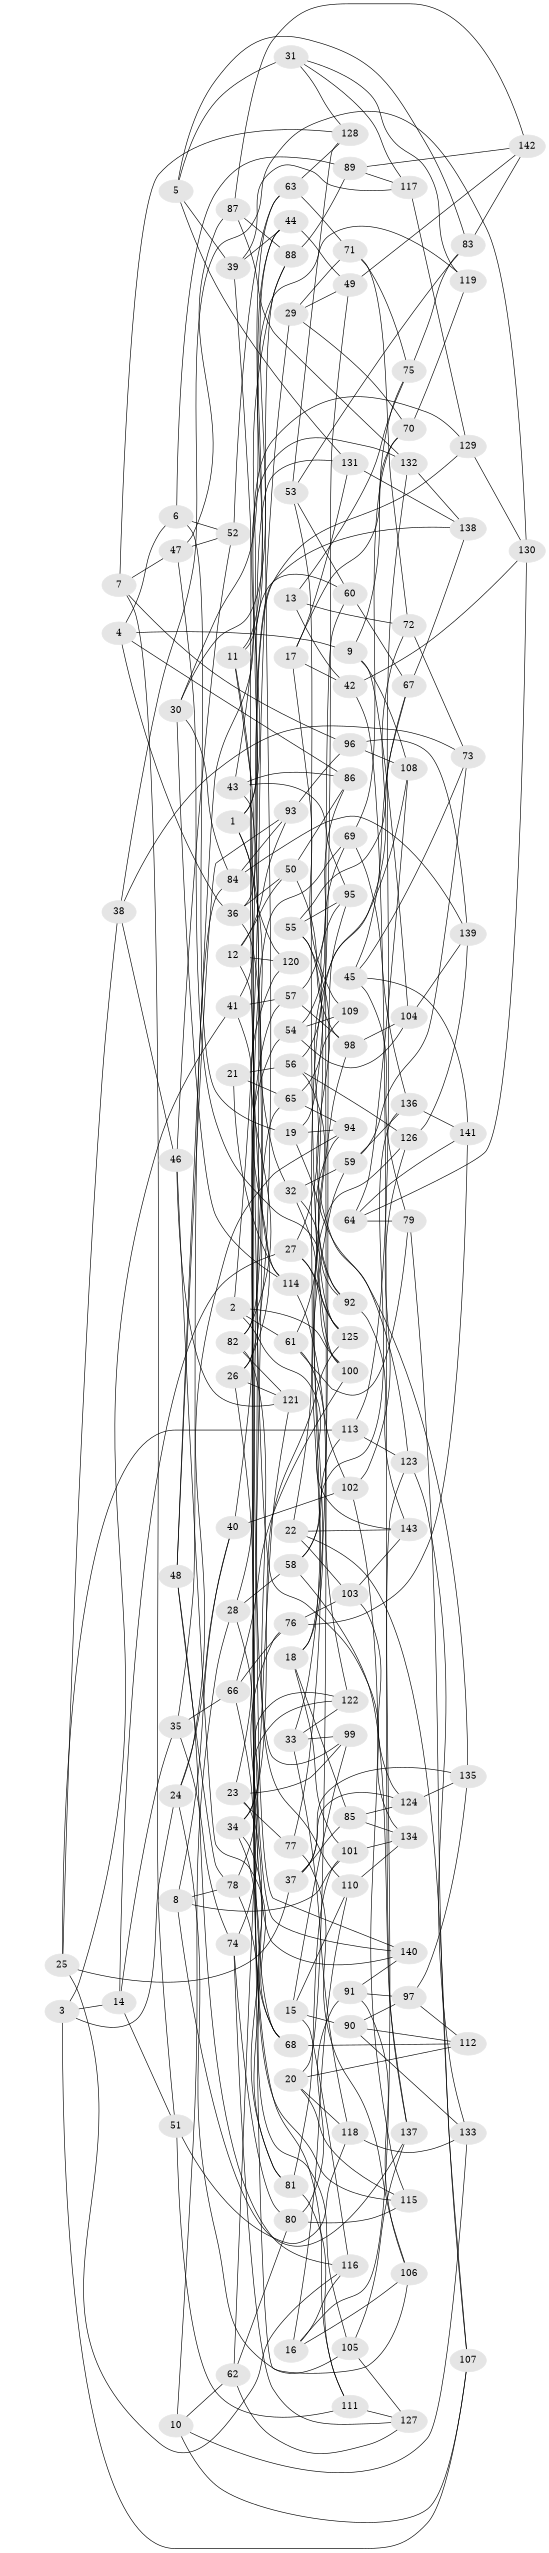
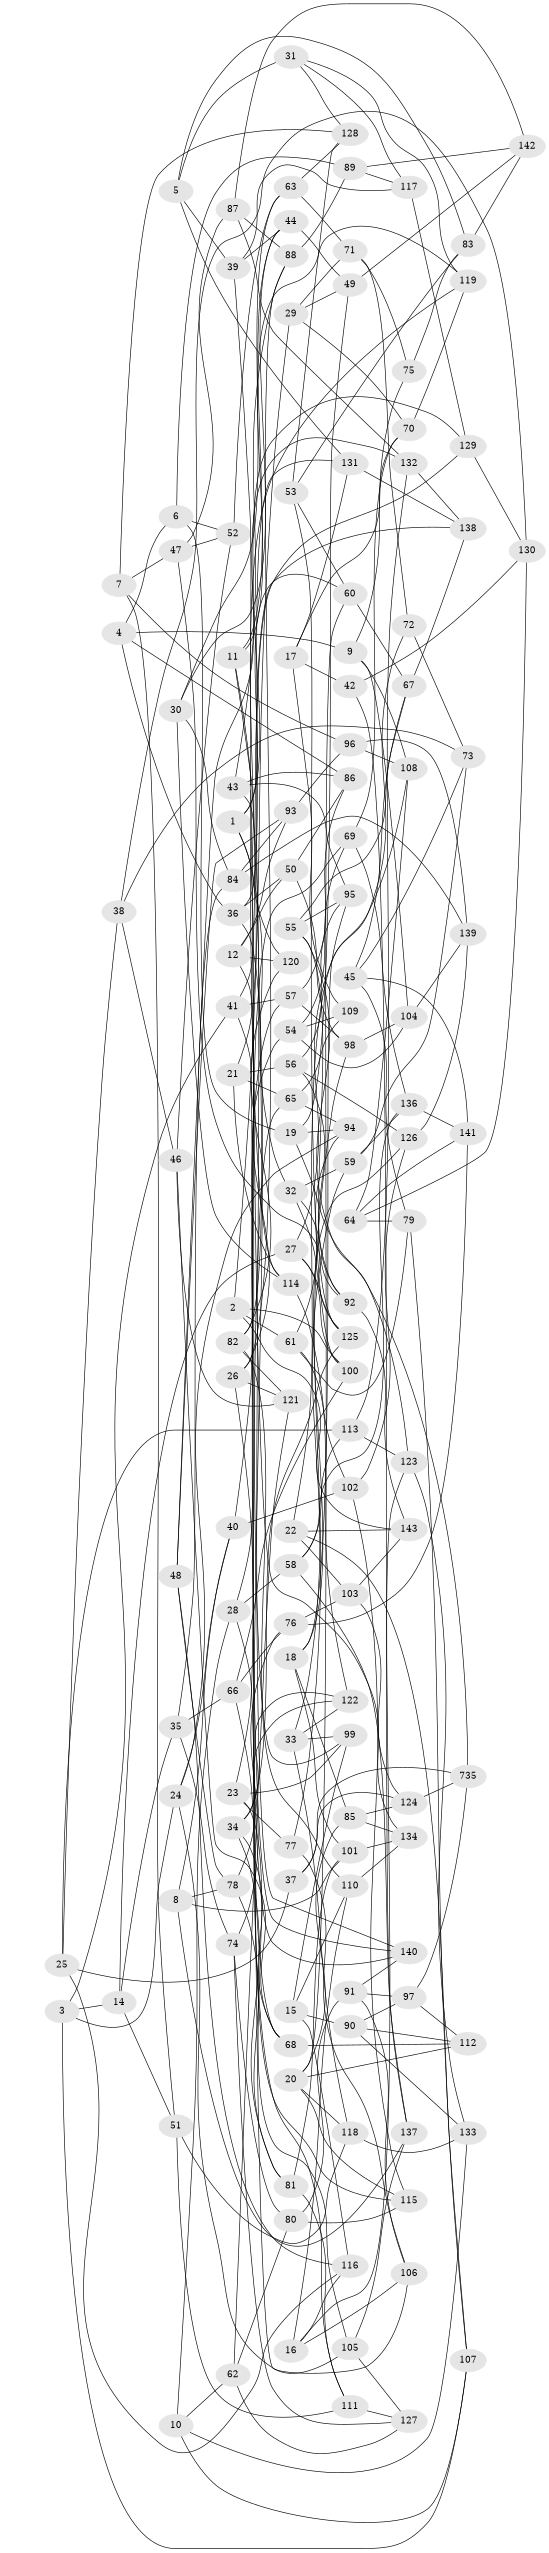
(291, 599) -> none
none -> (251, 638)
(468, 1776) -> (468, 1776)
(328, 1840) -> (321, 1949)
